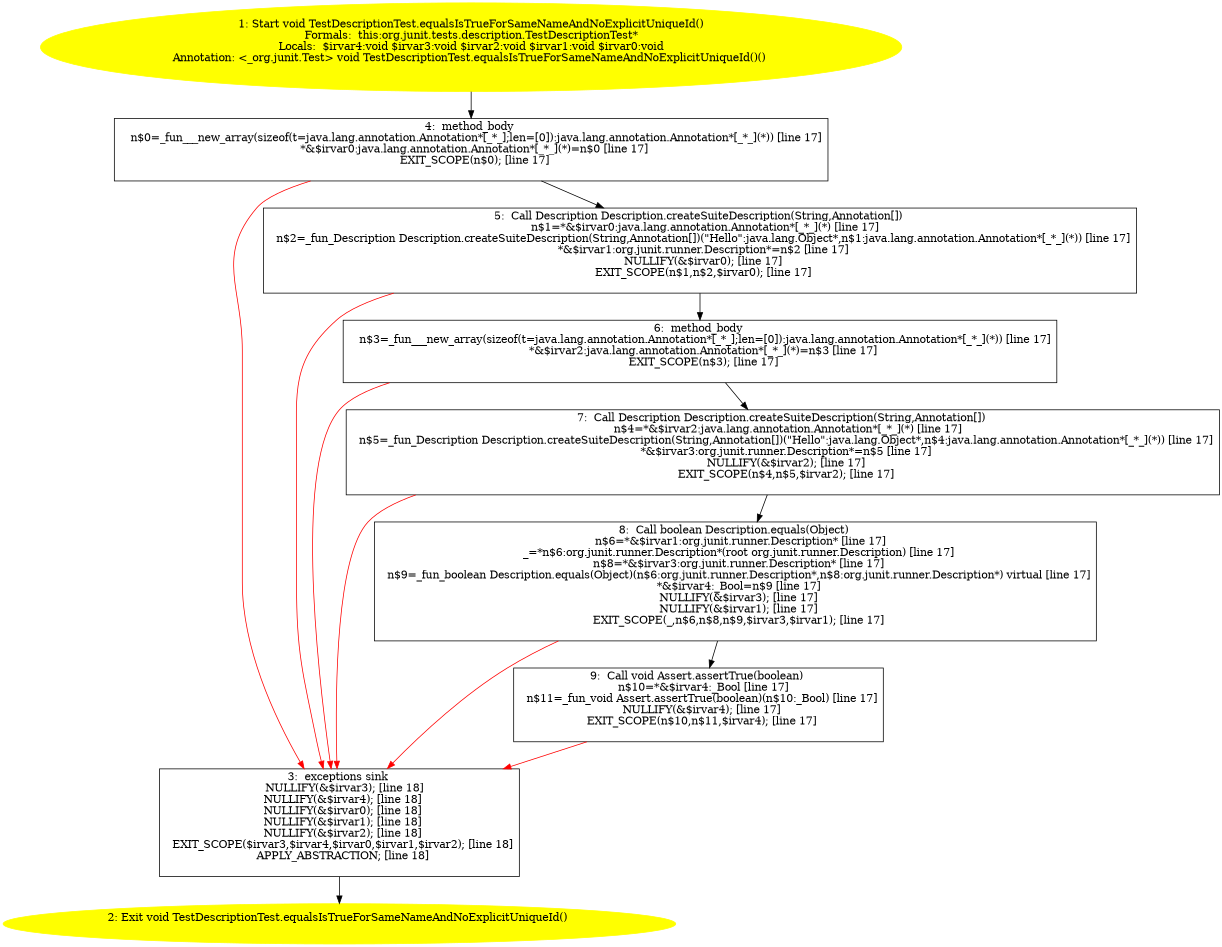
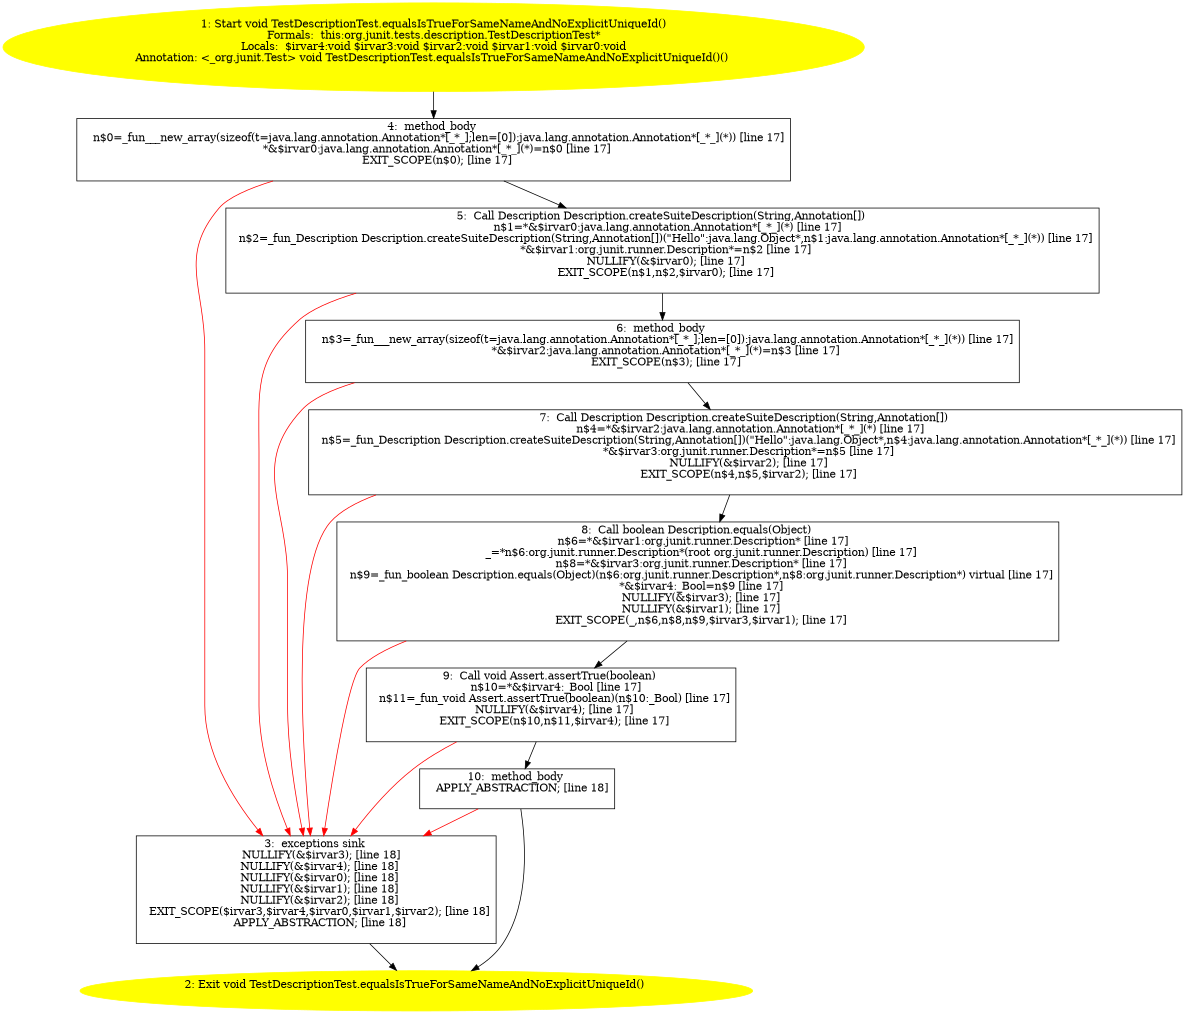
none -> (517, 789)
